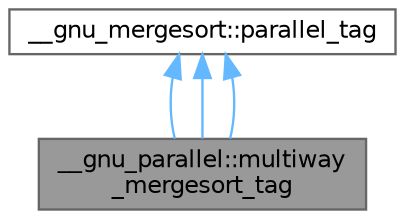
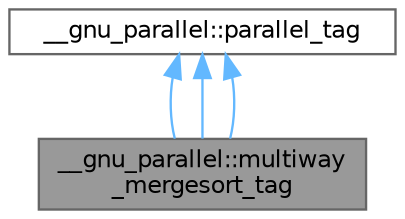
(202, 32) -> (202, 32)
